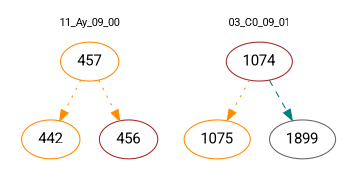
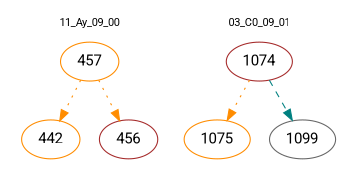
(303, 139) -> (303, 139)
